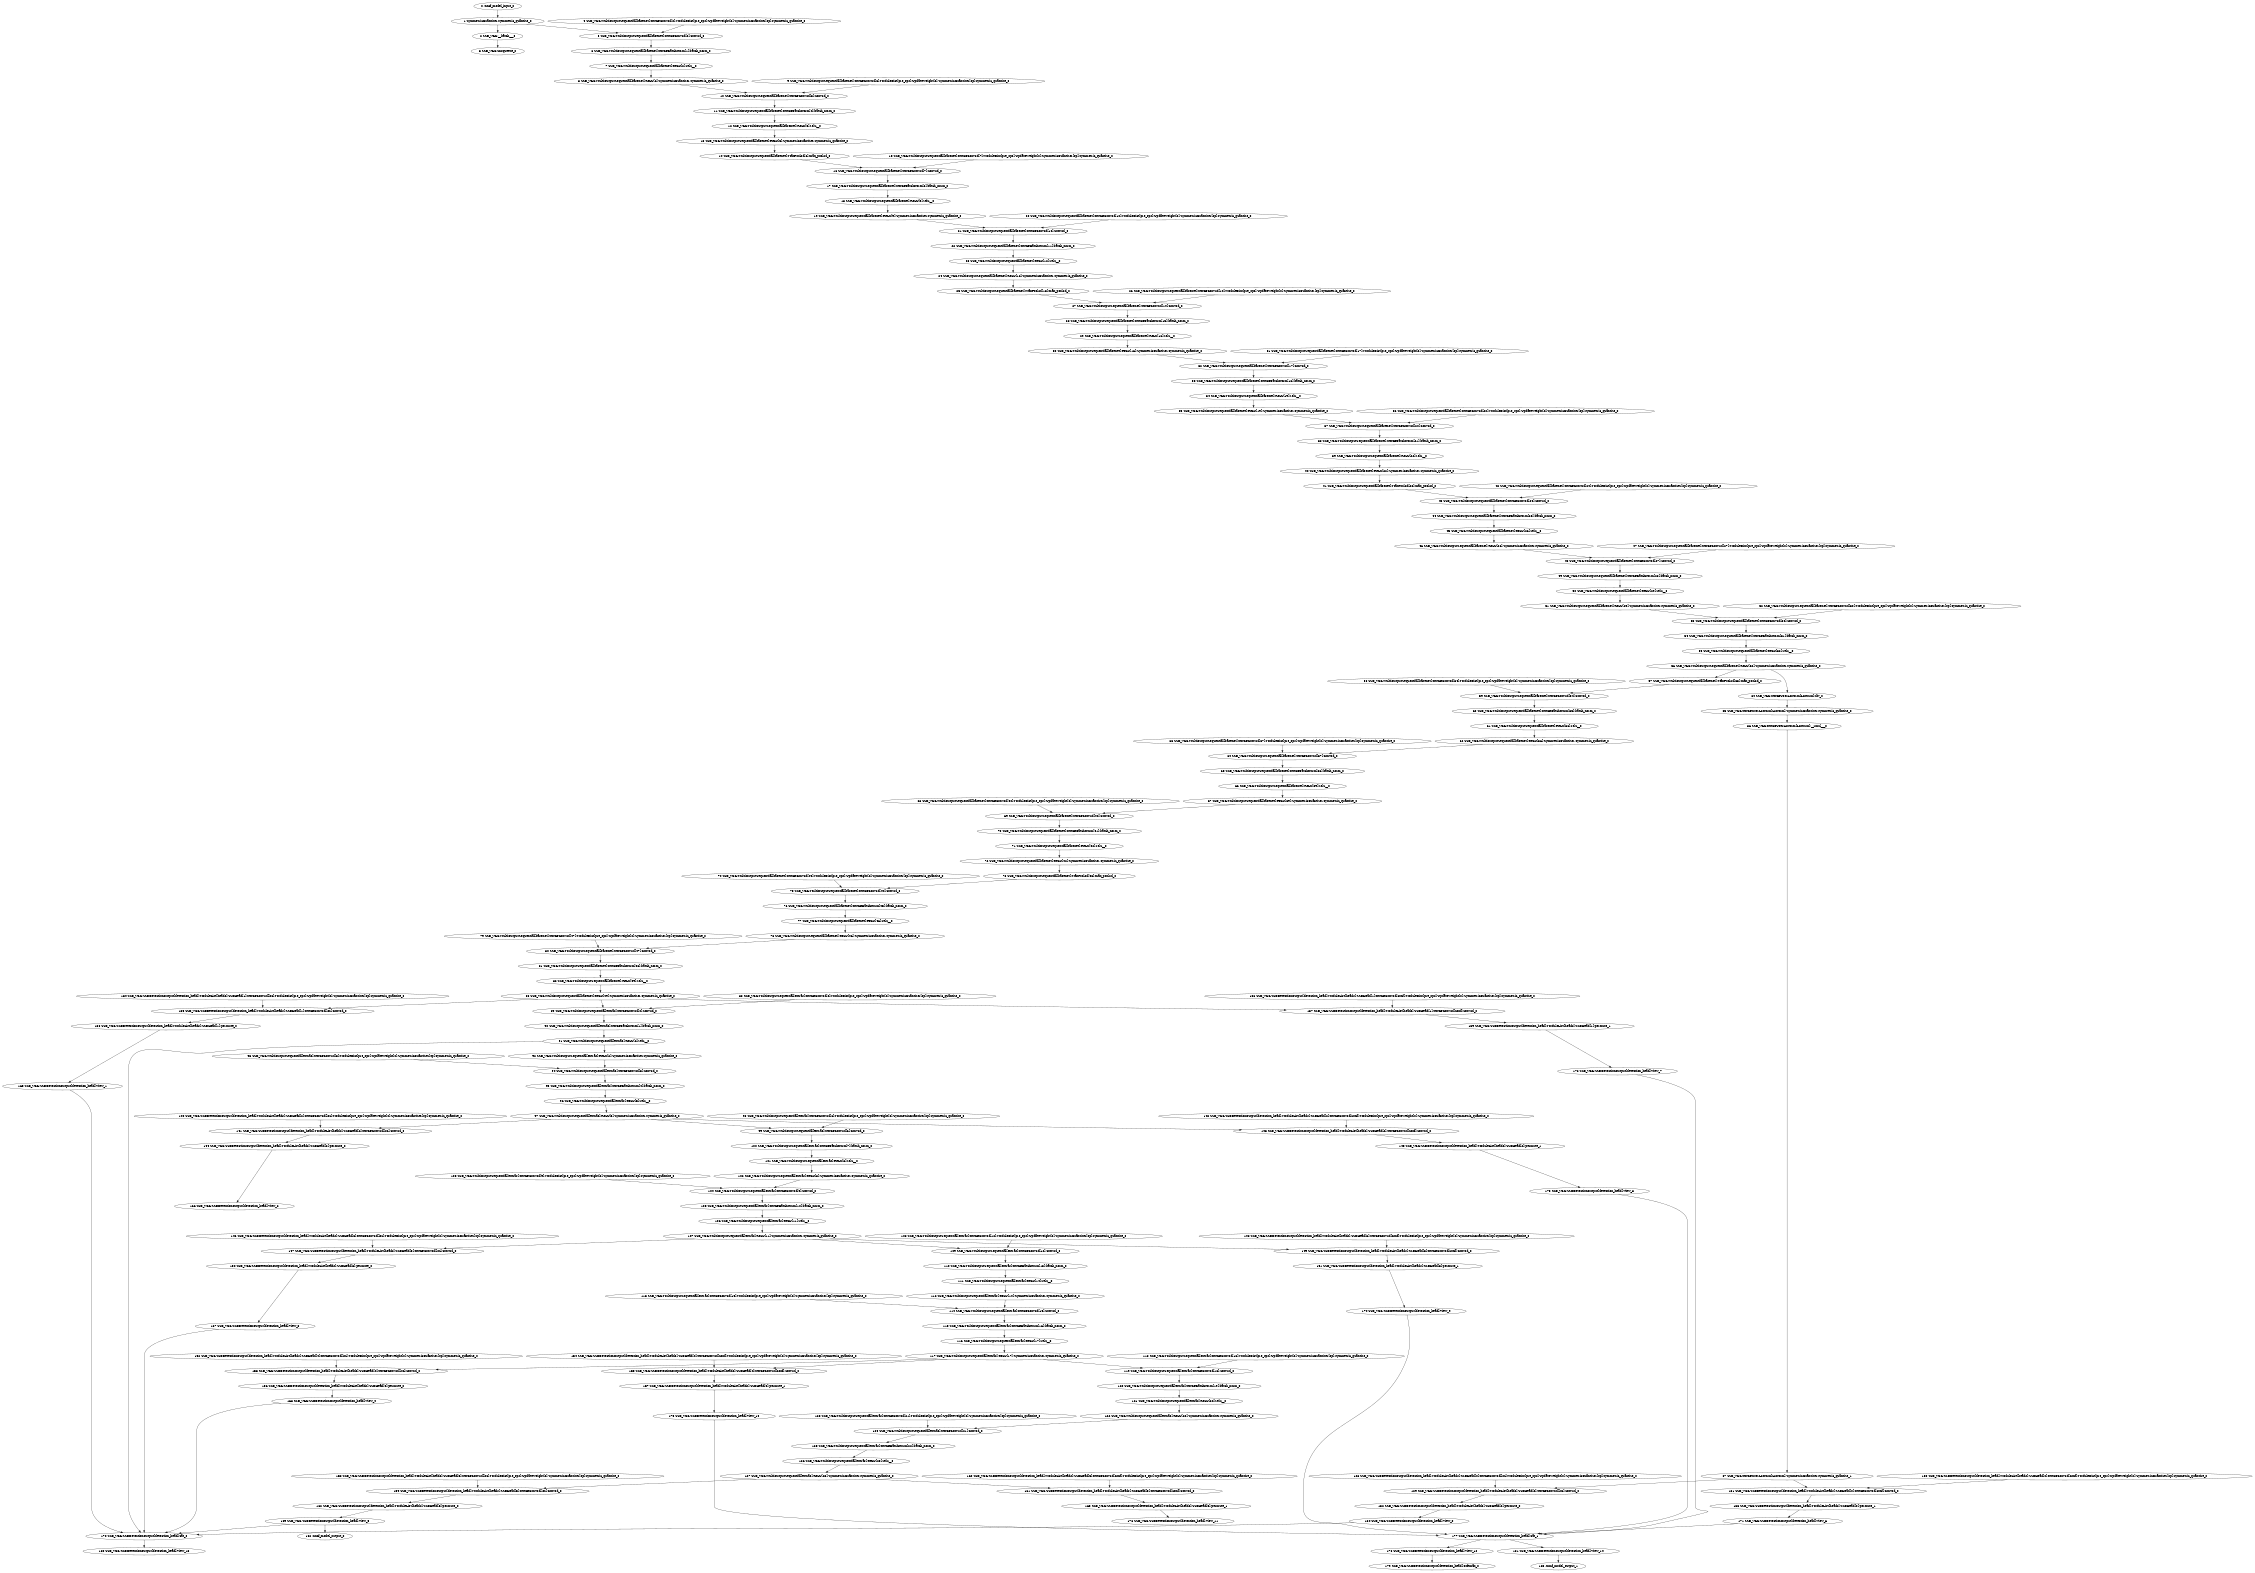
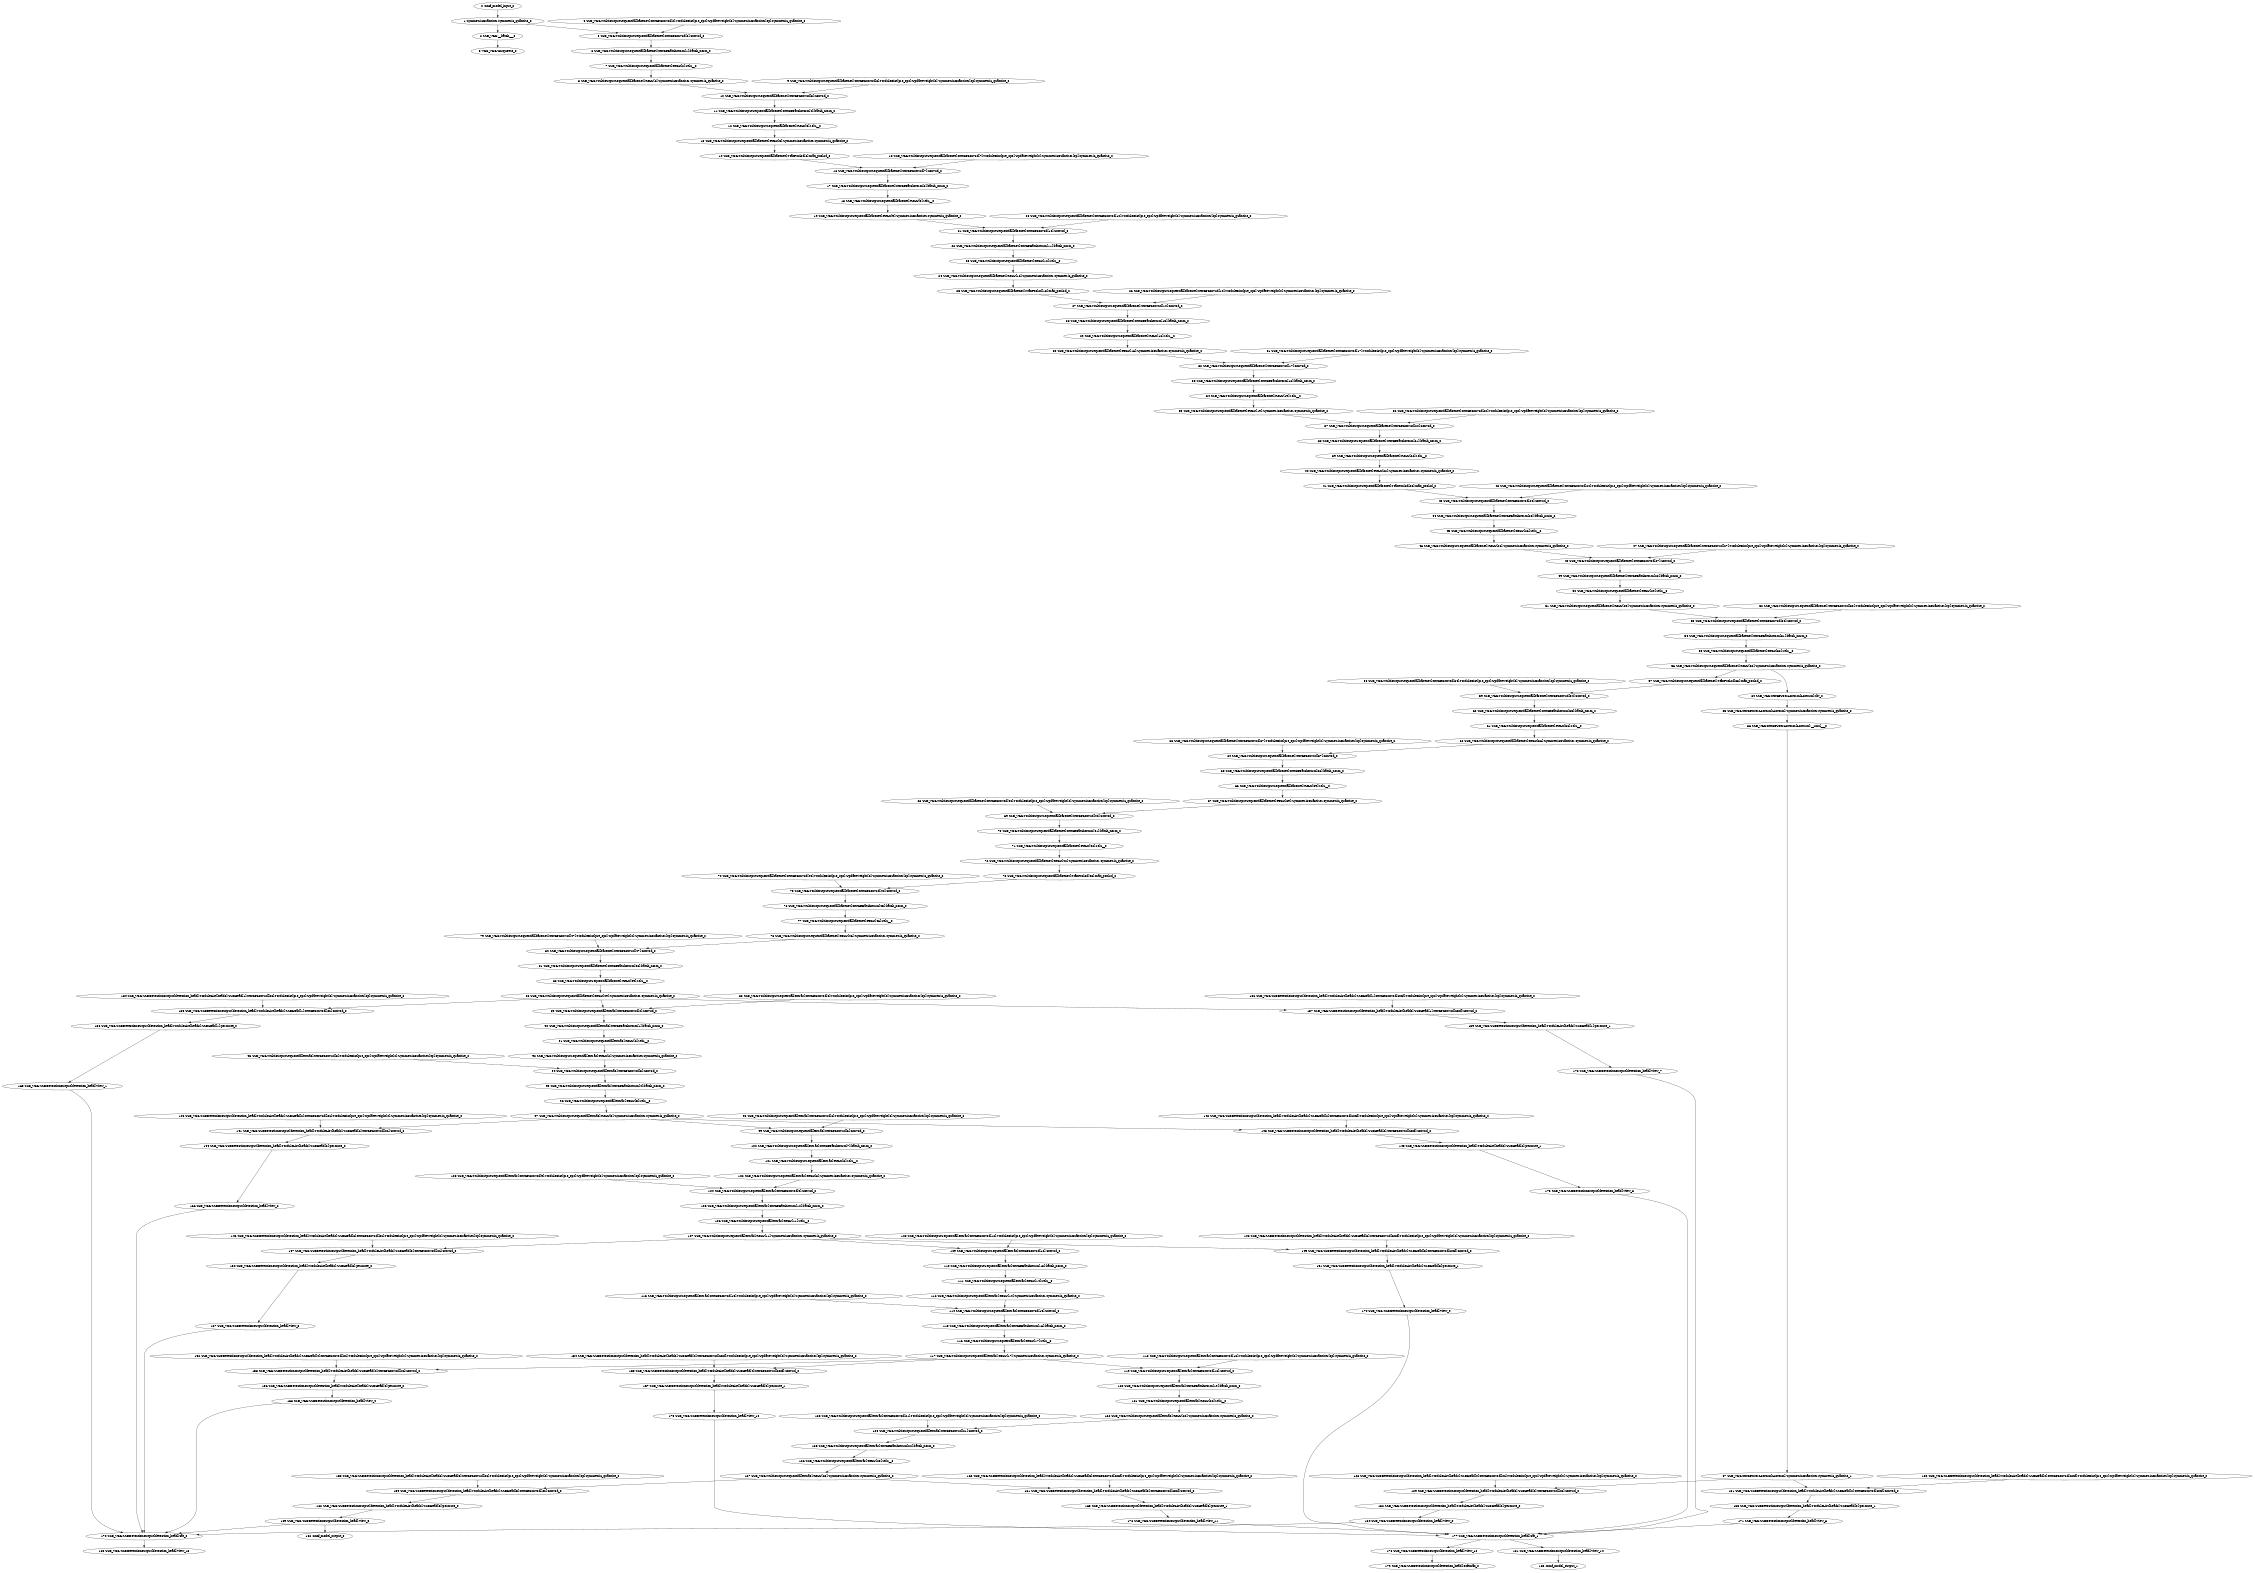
(498, 51) -> (498, 51)
(128, 1088) -> (136, 1345)
none -> (1334, 1529)
